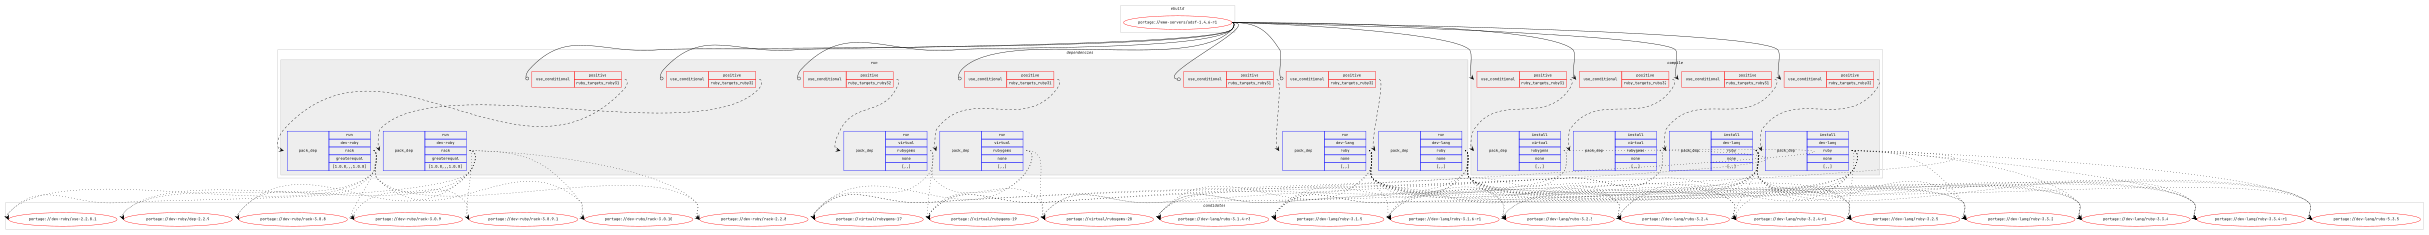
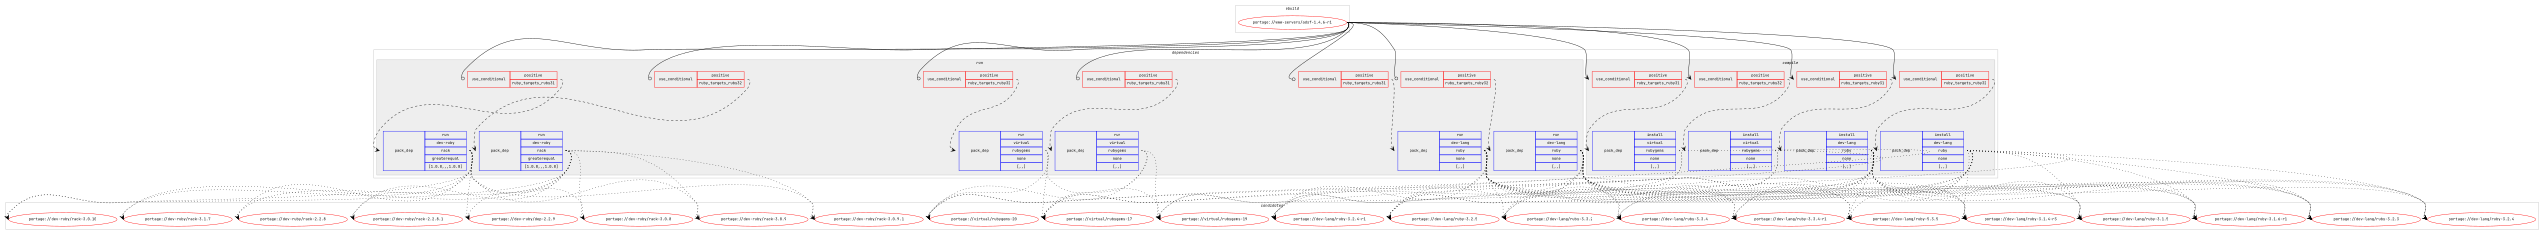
(63, 219) -> (408, 219)
none -> (178, 219)
